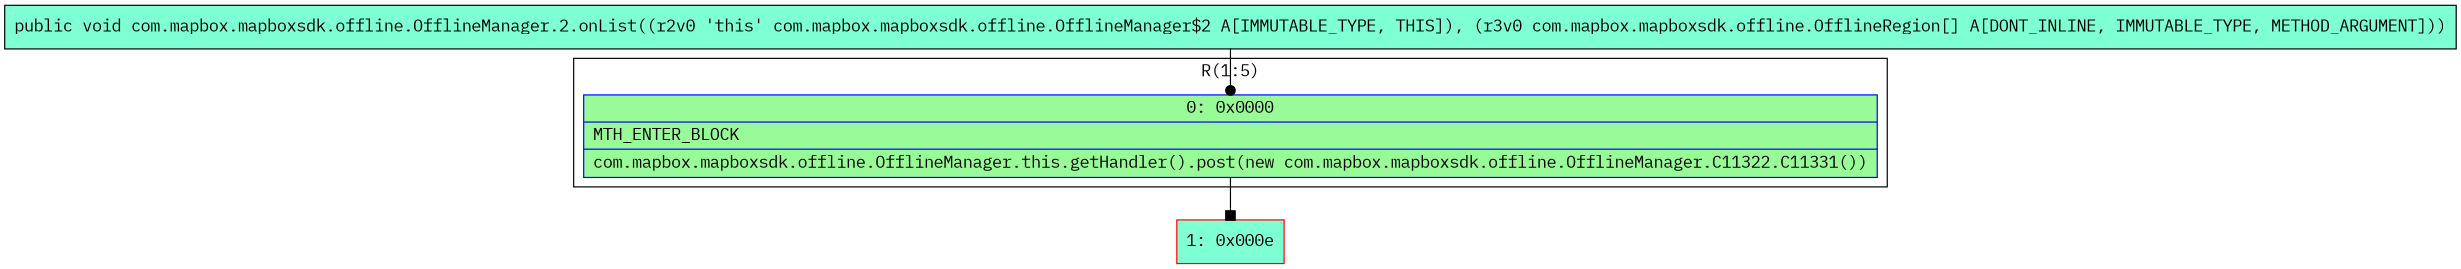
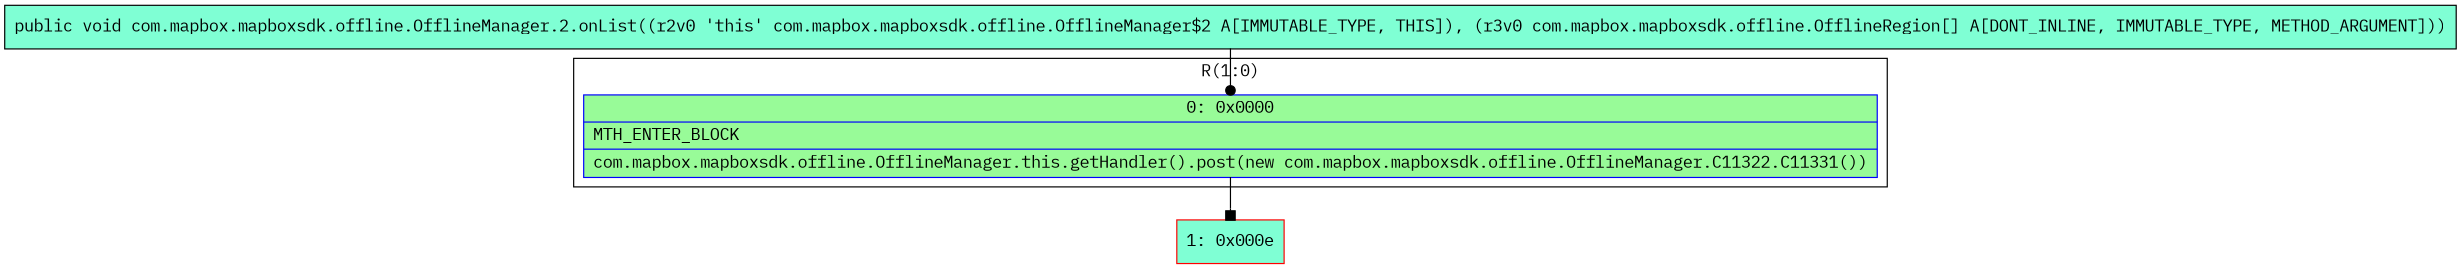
(1230, 72) -> (1230, 72)
